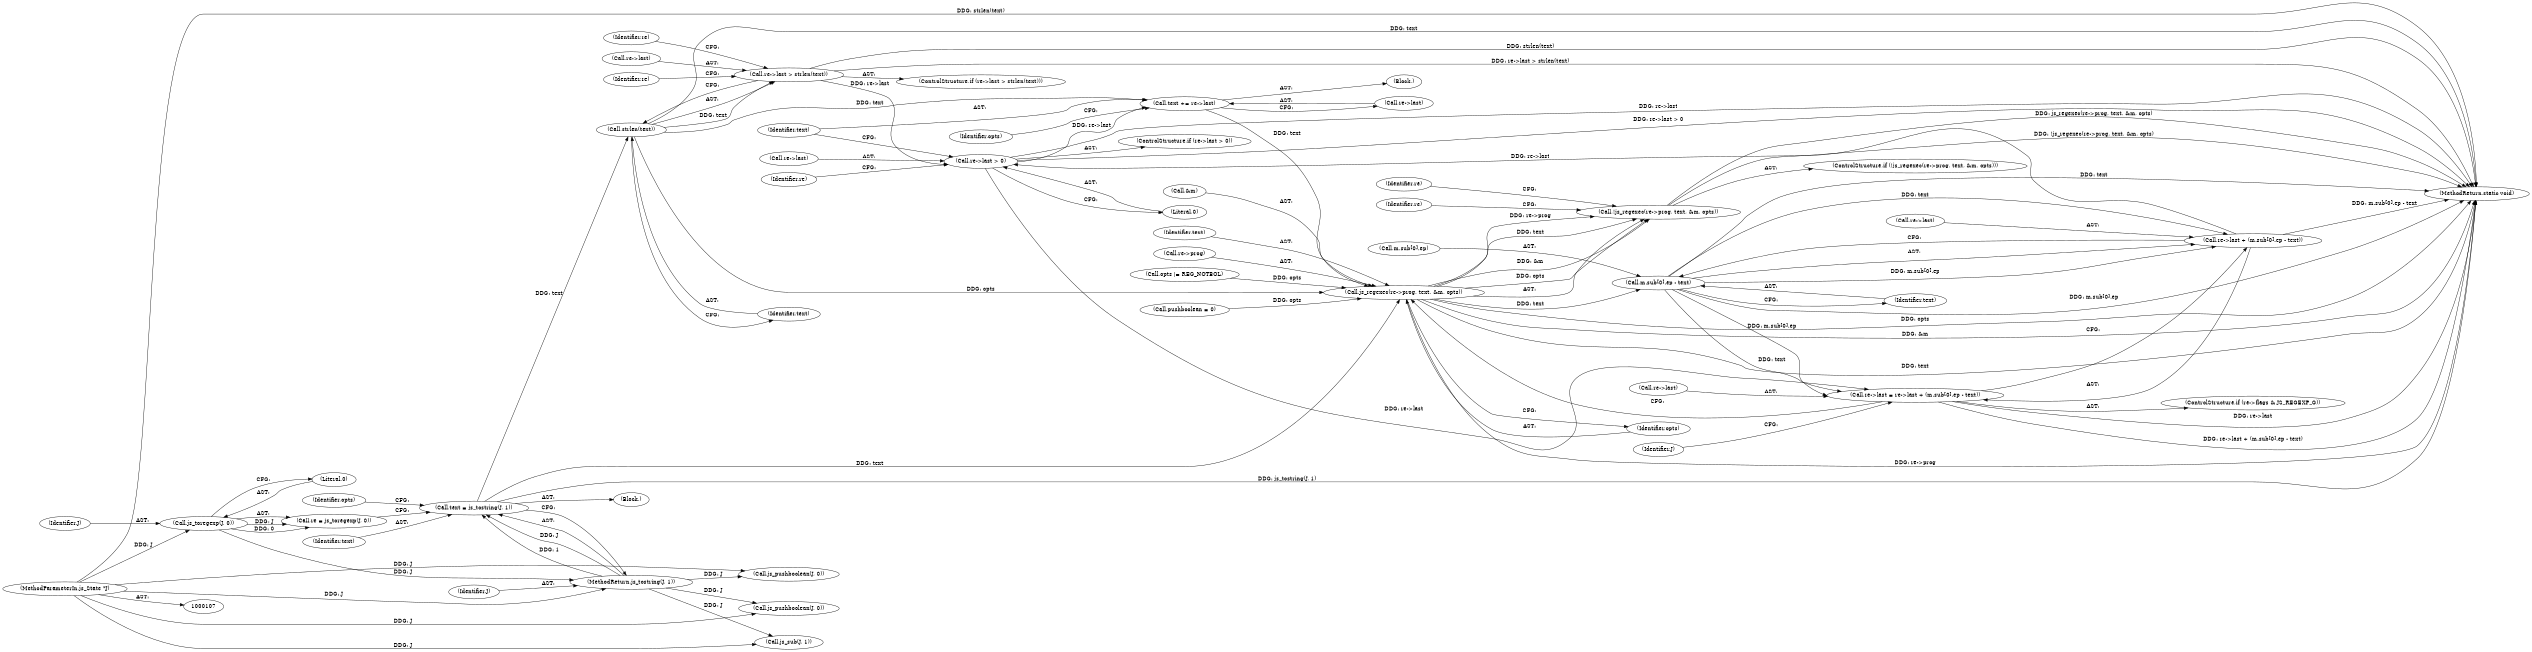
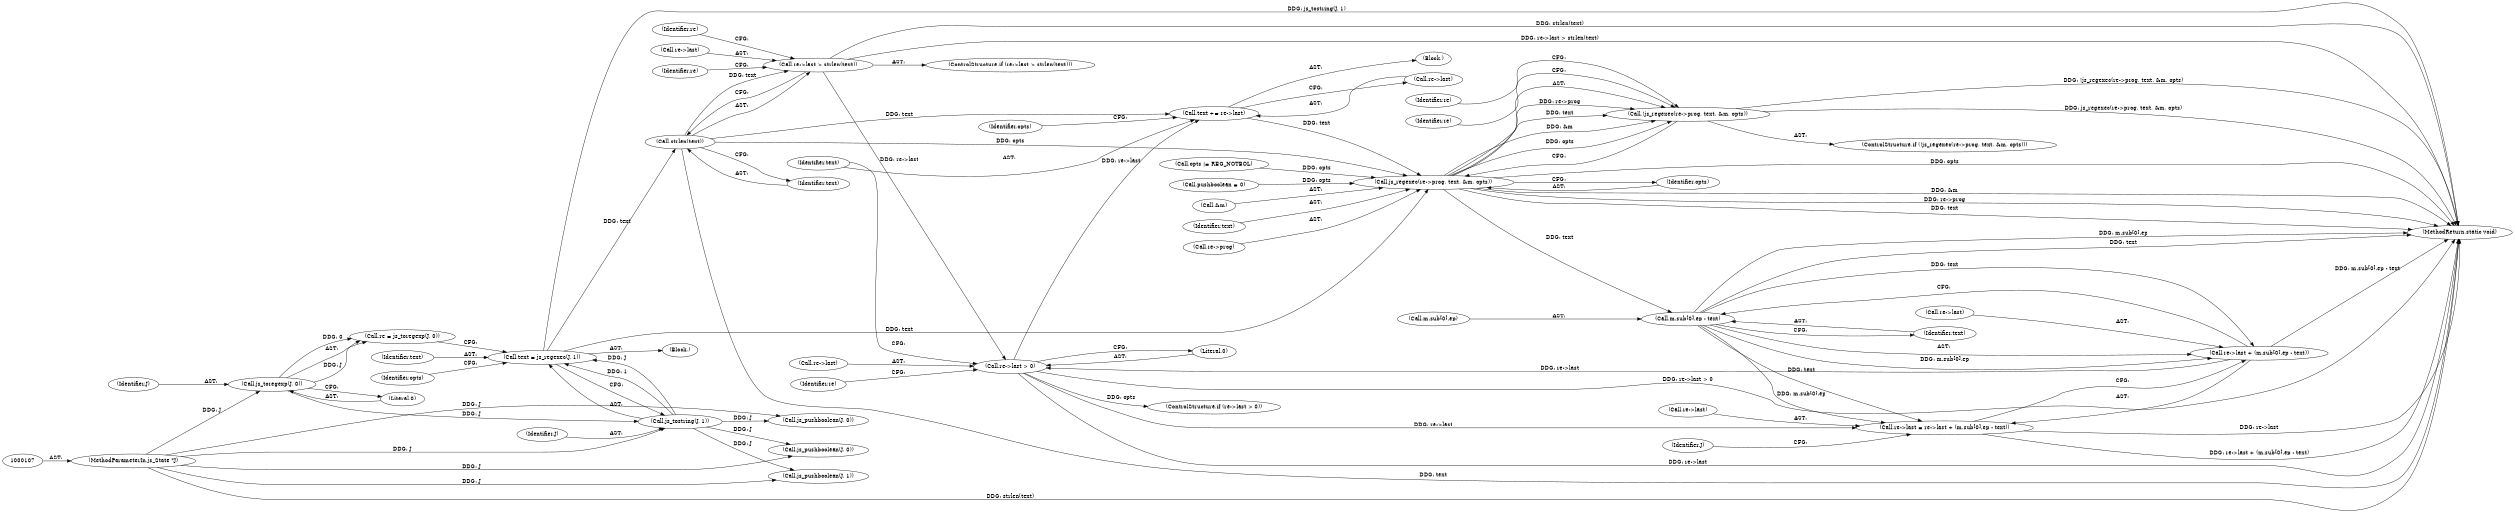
(1092, 148) -> (1121, 398)
(2253, 403) -> none
(1632, 414) -> (1578, 164)
(474, 508) -> (542, 357)
(631, 582) -> (680, 422)
(139, 601) -> (55, 461)
(789, 642) -> (818, 476)
